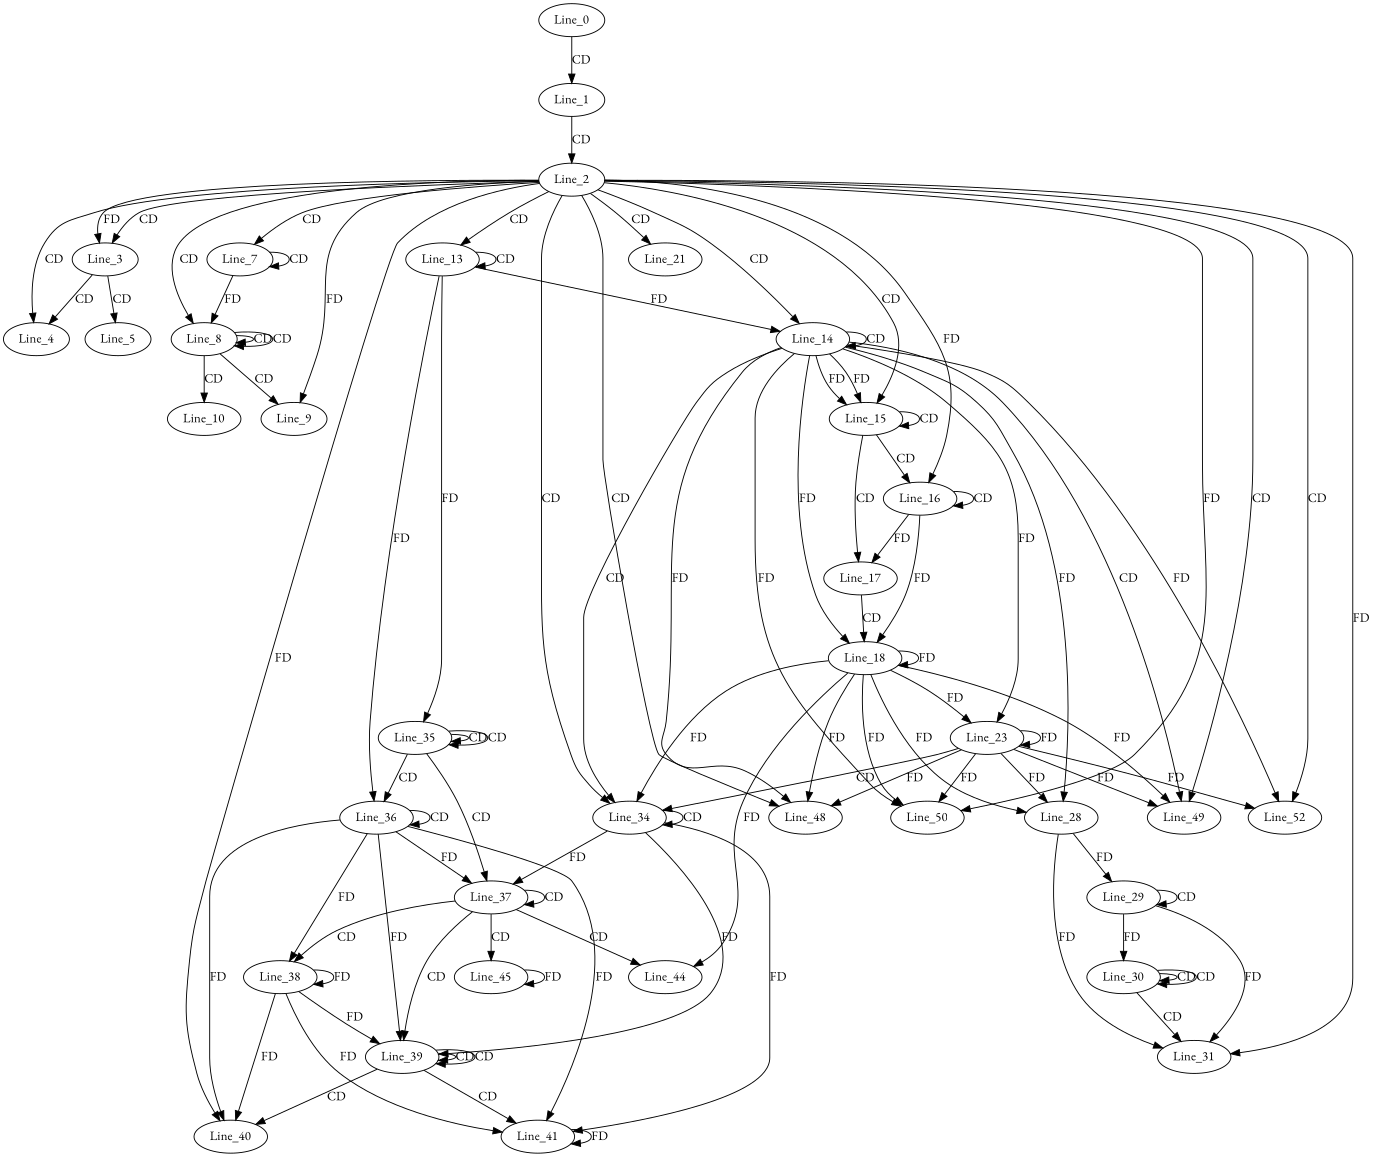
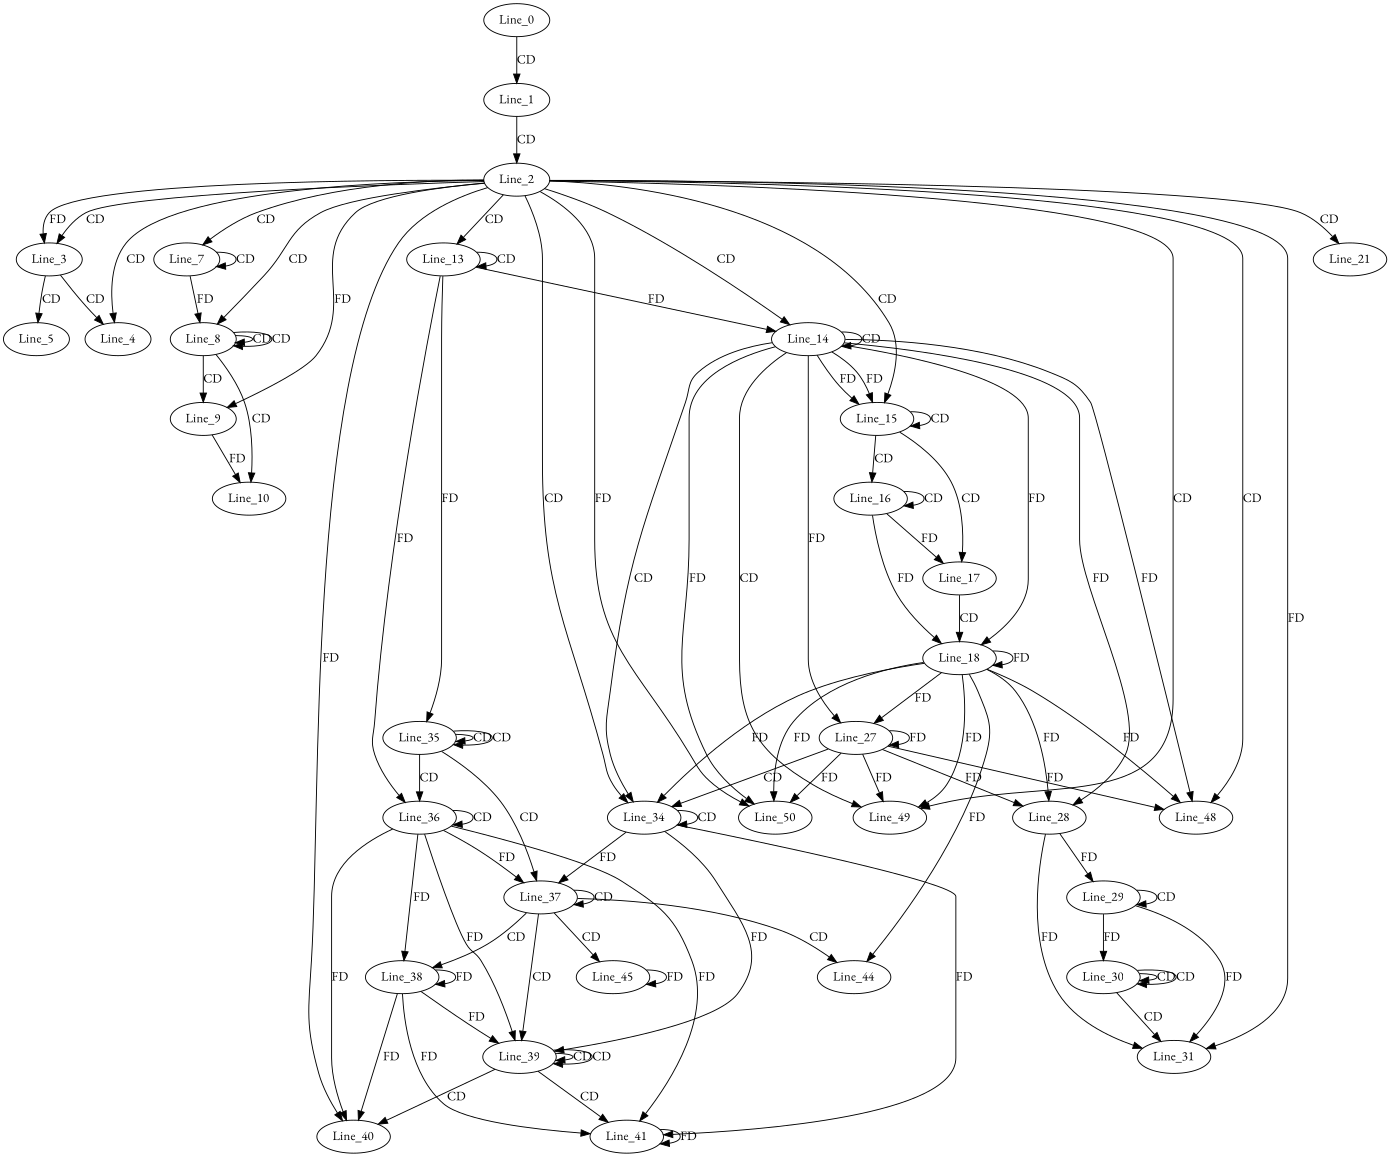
(856, 246) -> none
none -> (224, 455)
(987, 738) -> (856, 738)
(1285, 818) -> none
